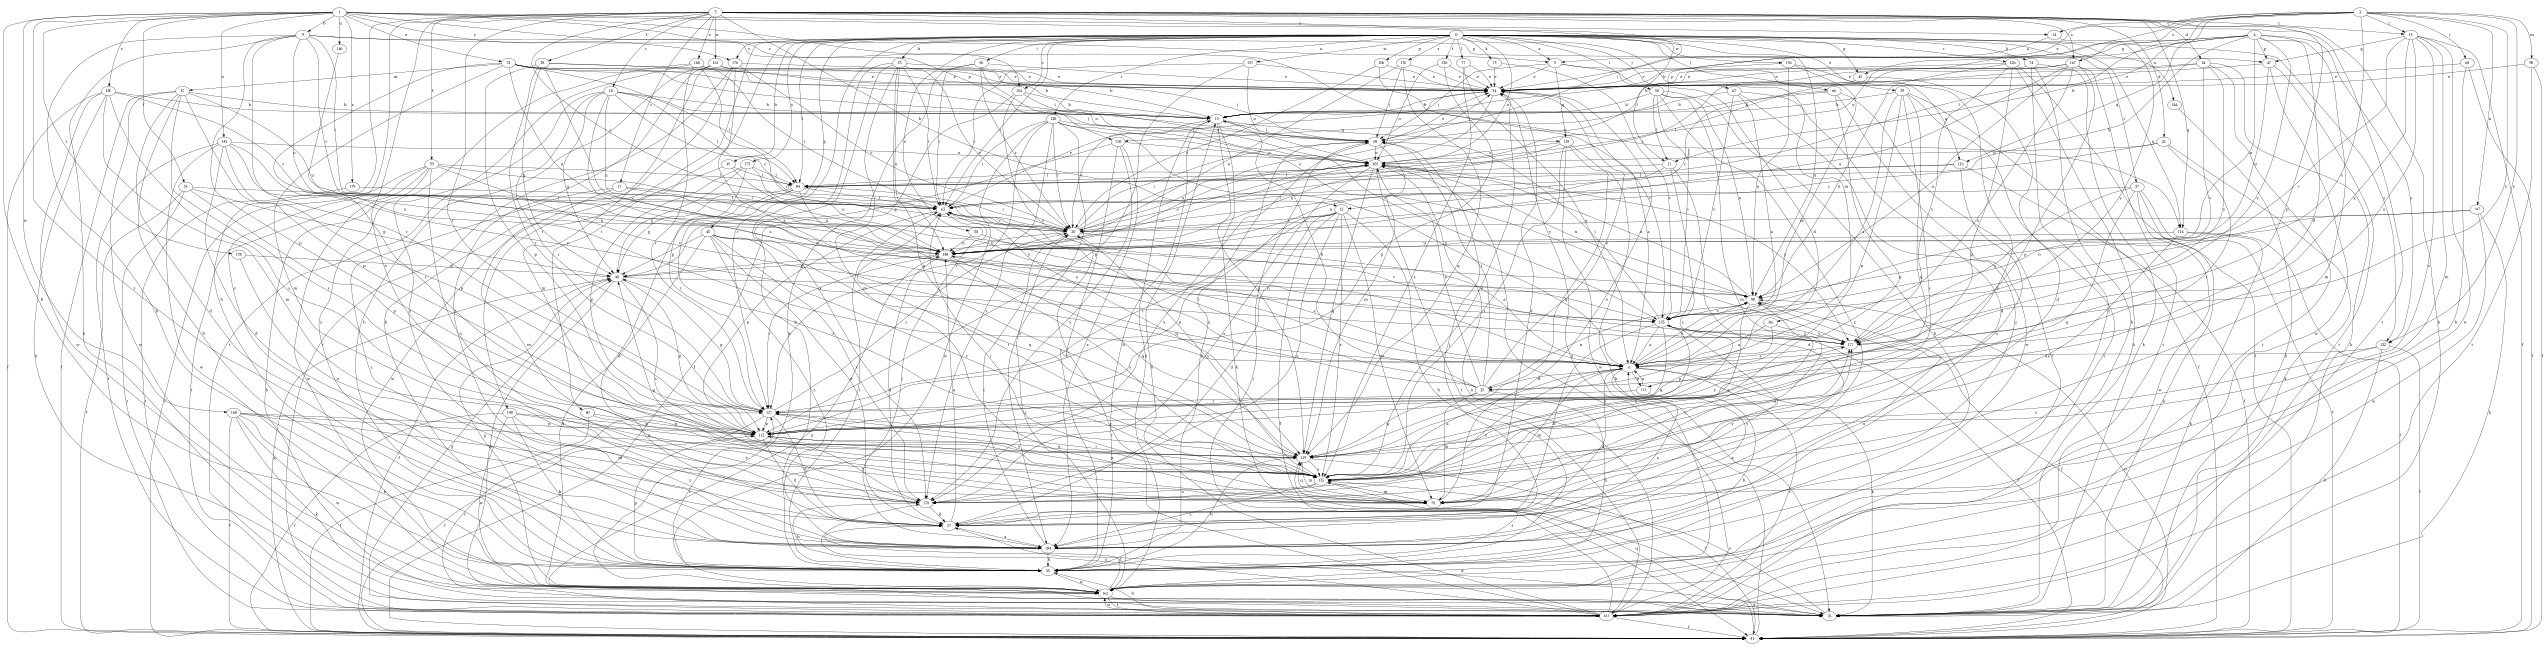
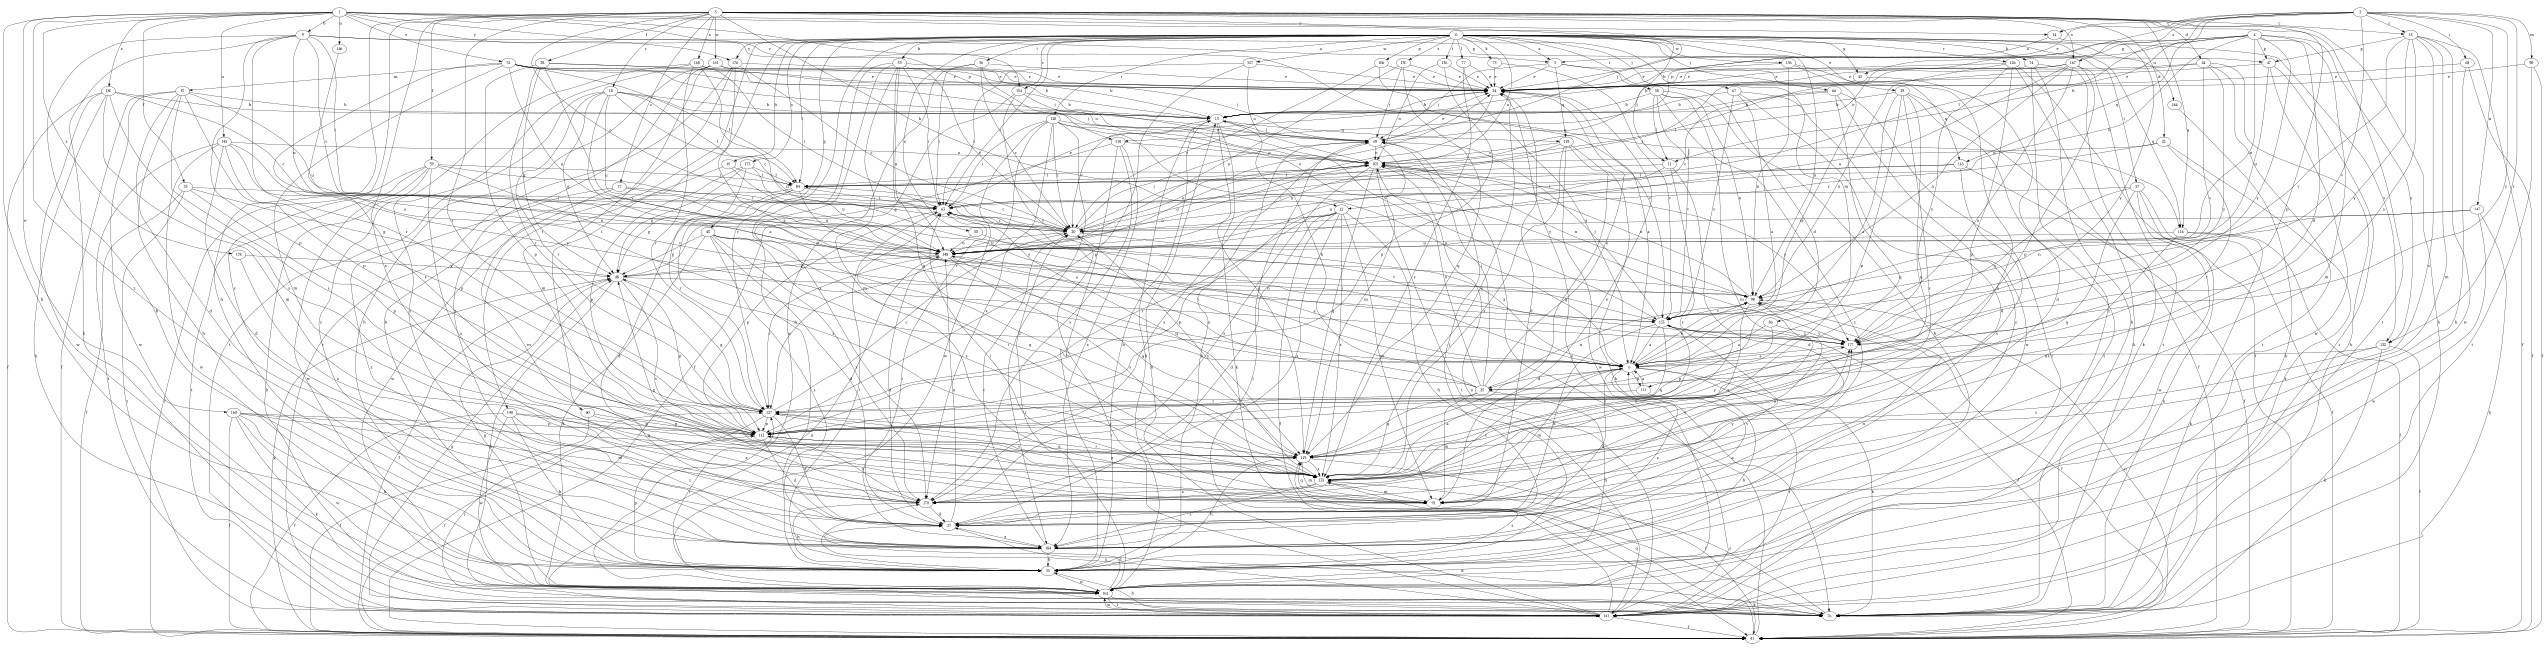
(352, 187) -> none
